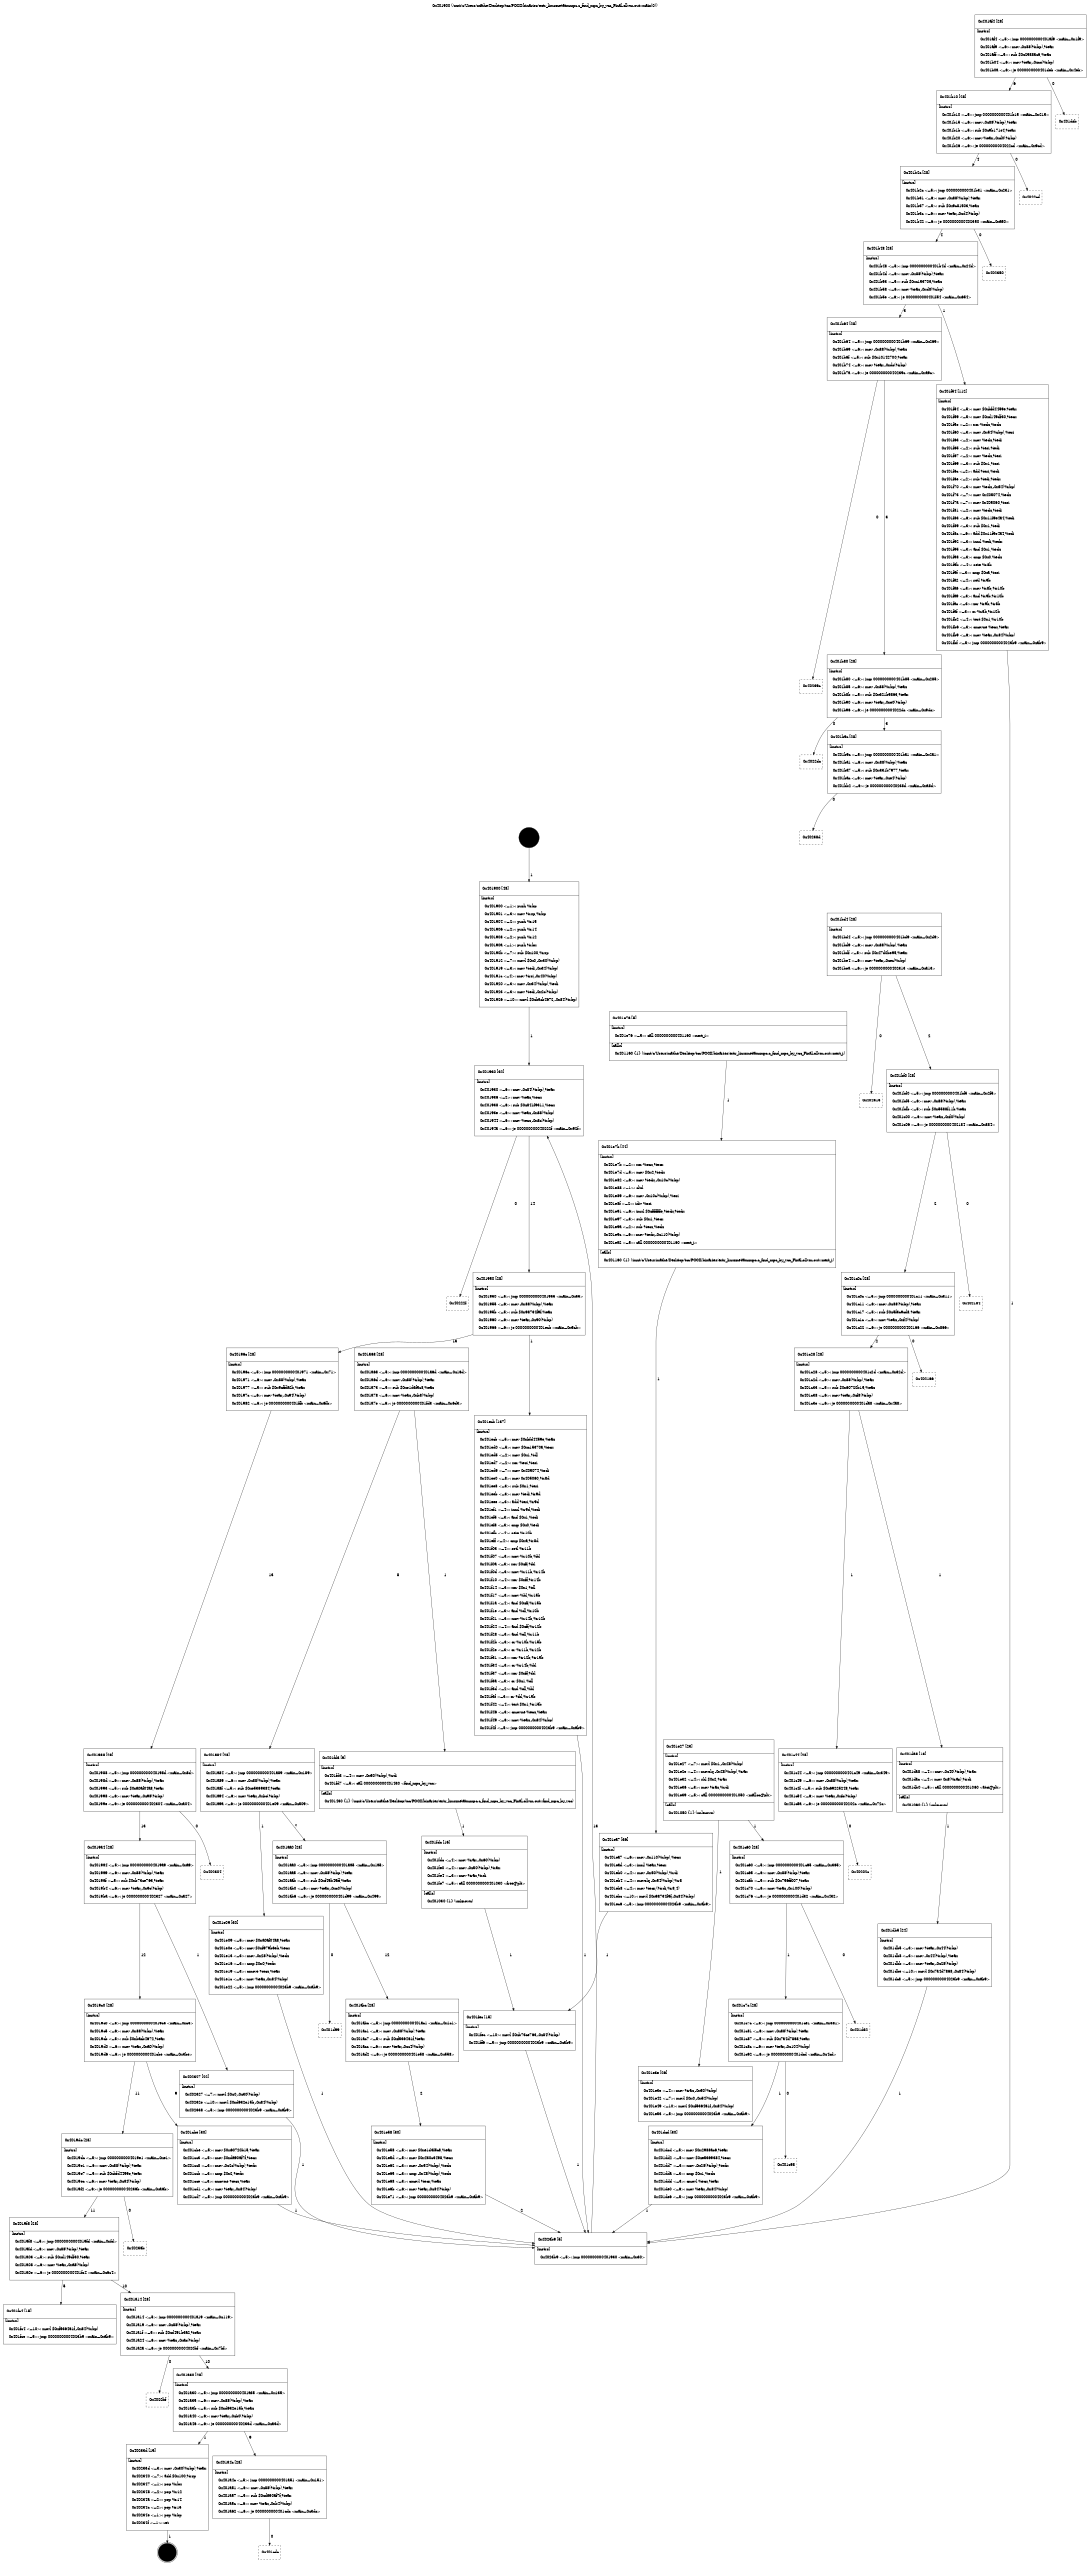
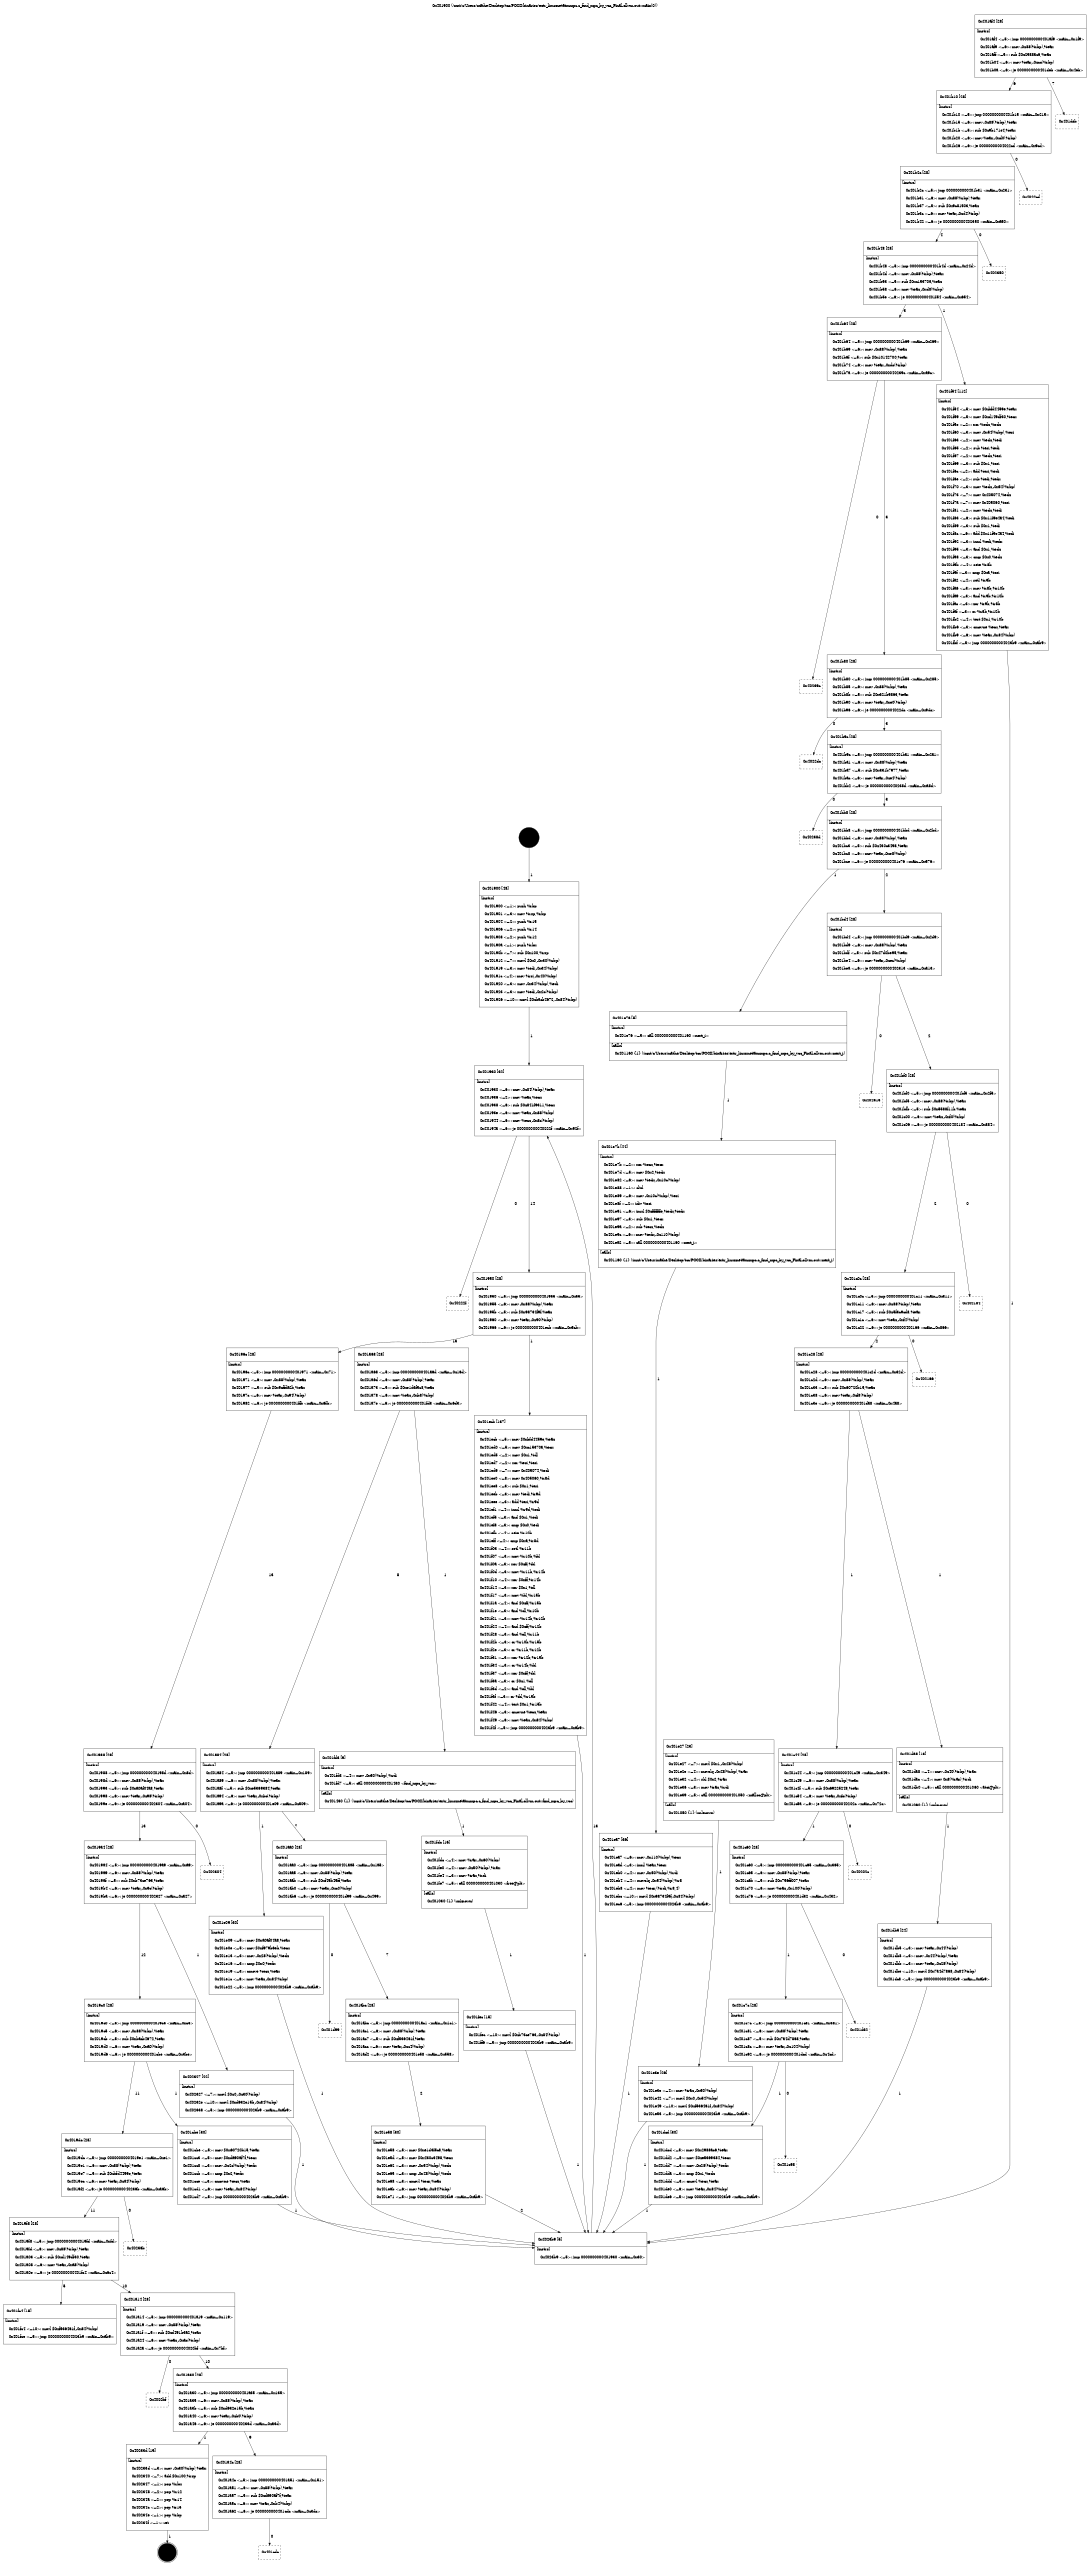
(1053, 84) -> (1053, 84)
(976, 159) -> none
none -> (884, 838)
(755, 1830) -> (812, 1825)
(387, 1955) -> (387, 1955)
(594, 1980) -> (626, 2071)
(175, 2094) -> (175, 2094)
none -> (626, 2176)
